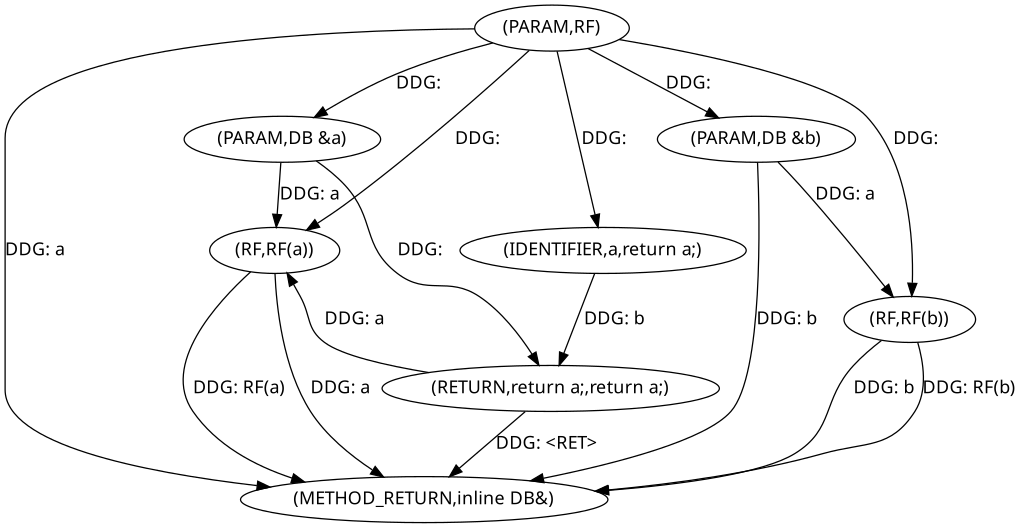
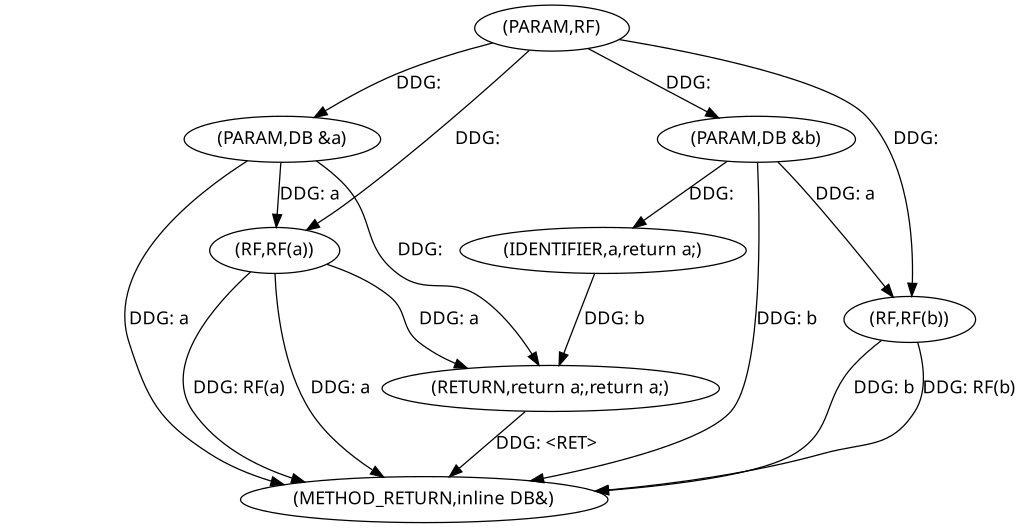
(576, 133) -> (685, 191)
(5, 153) -> (127, 331)
(343, 352) -> (399, 306)
